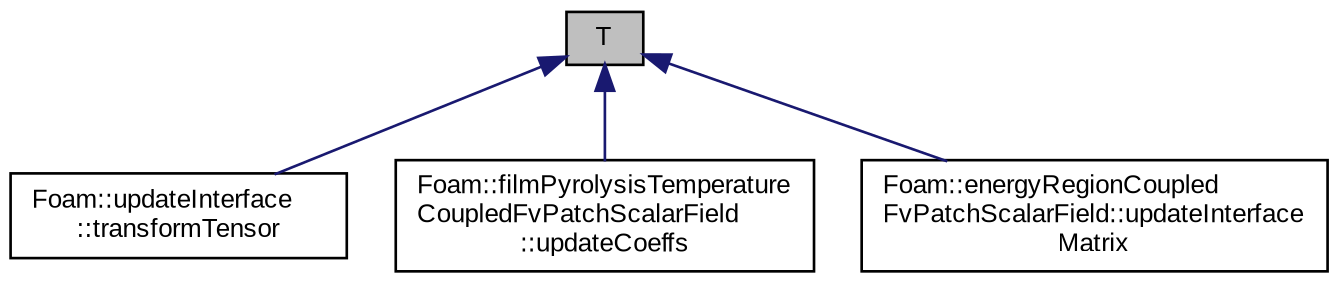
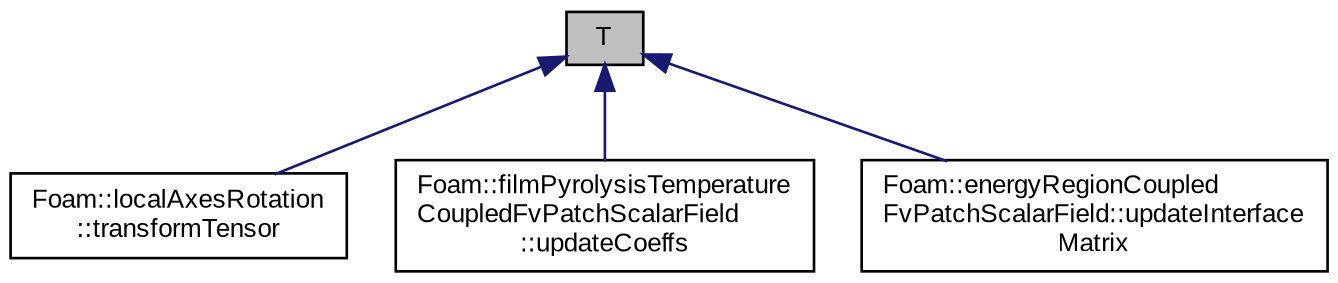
(179, 216) -> (179, 216)
